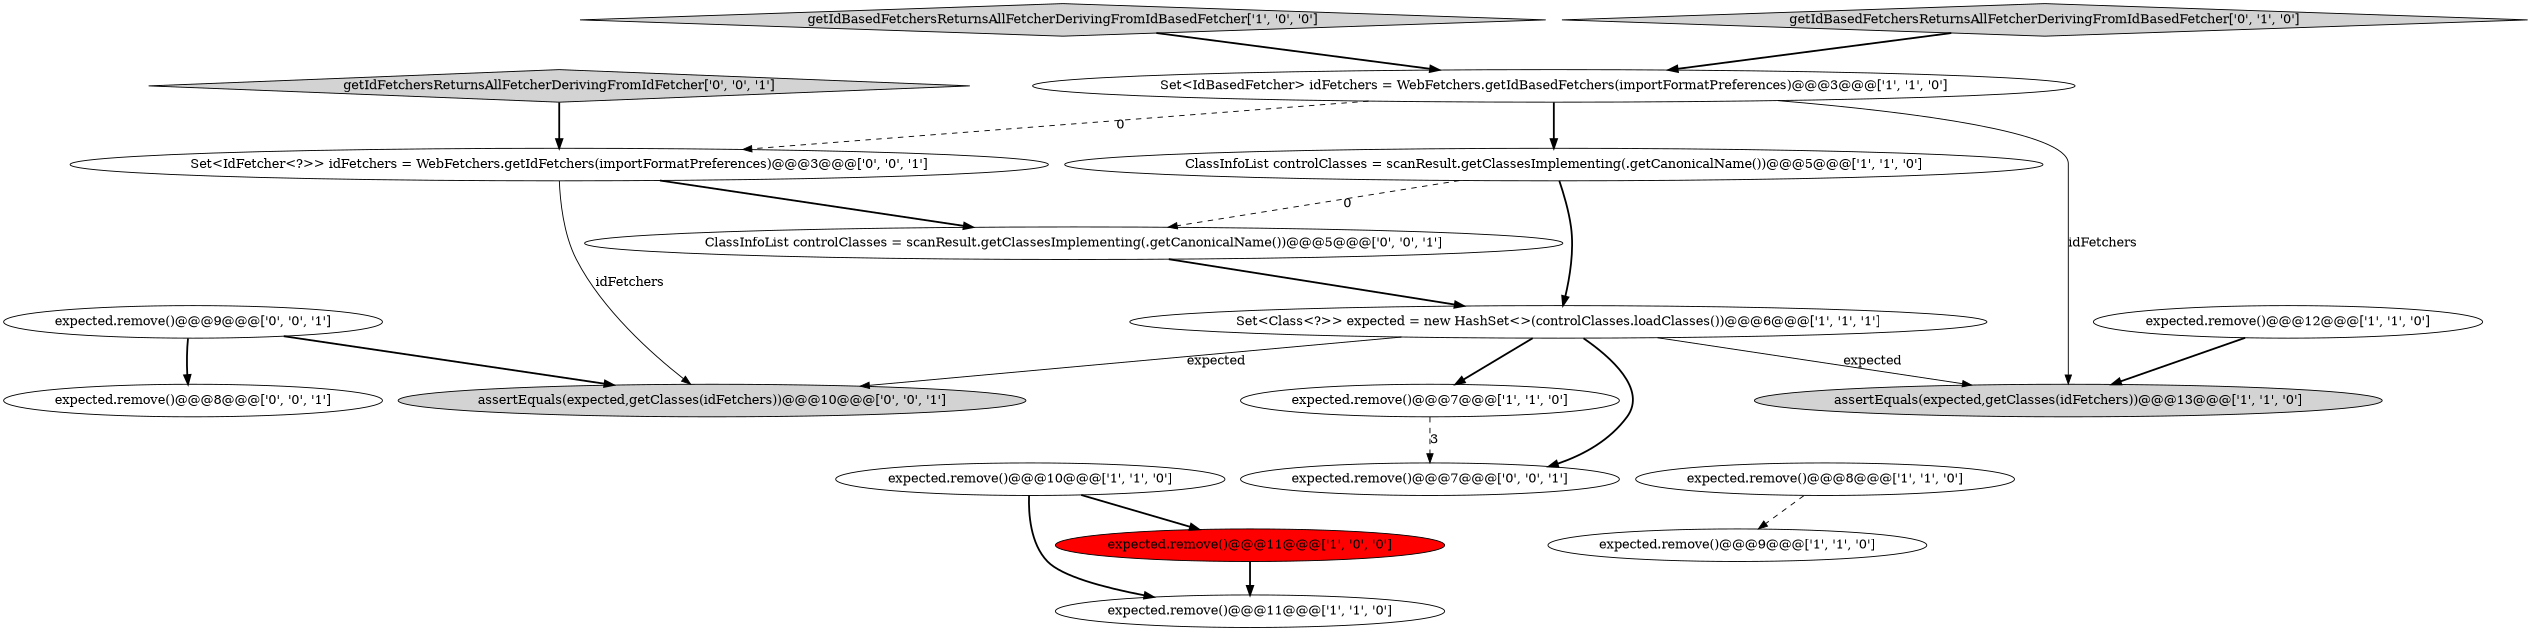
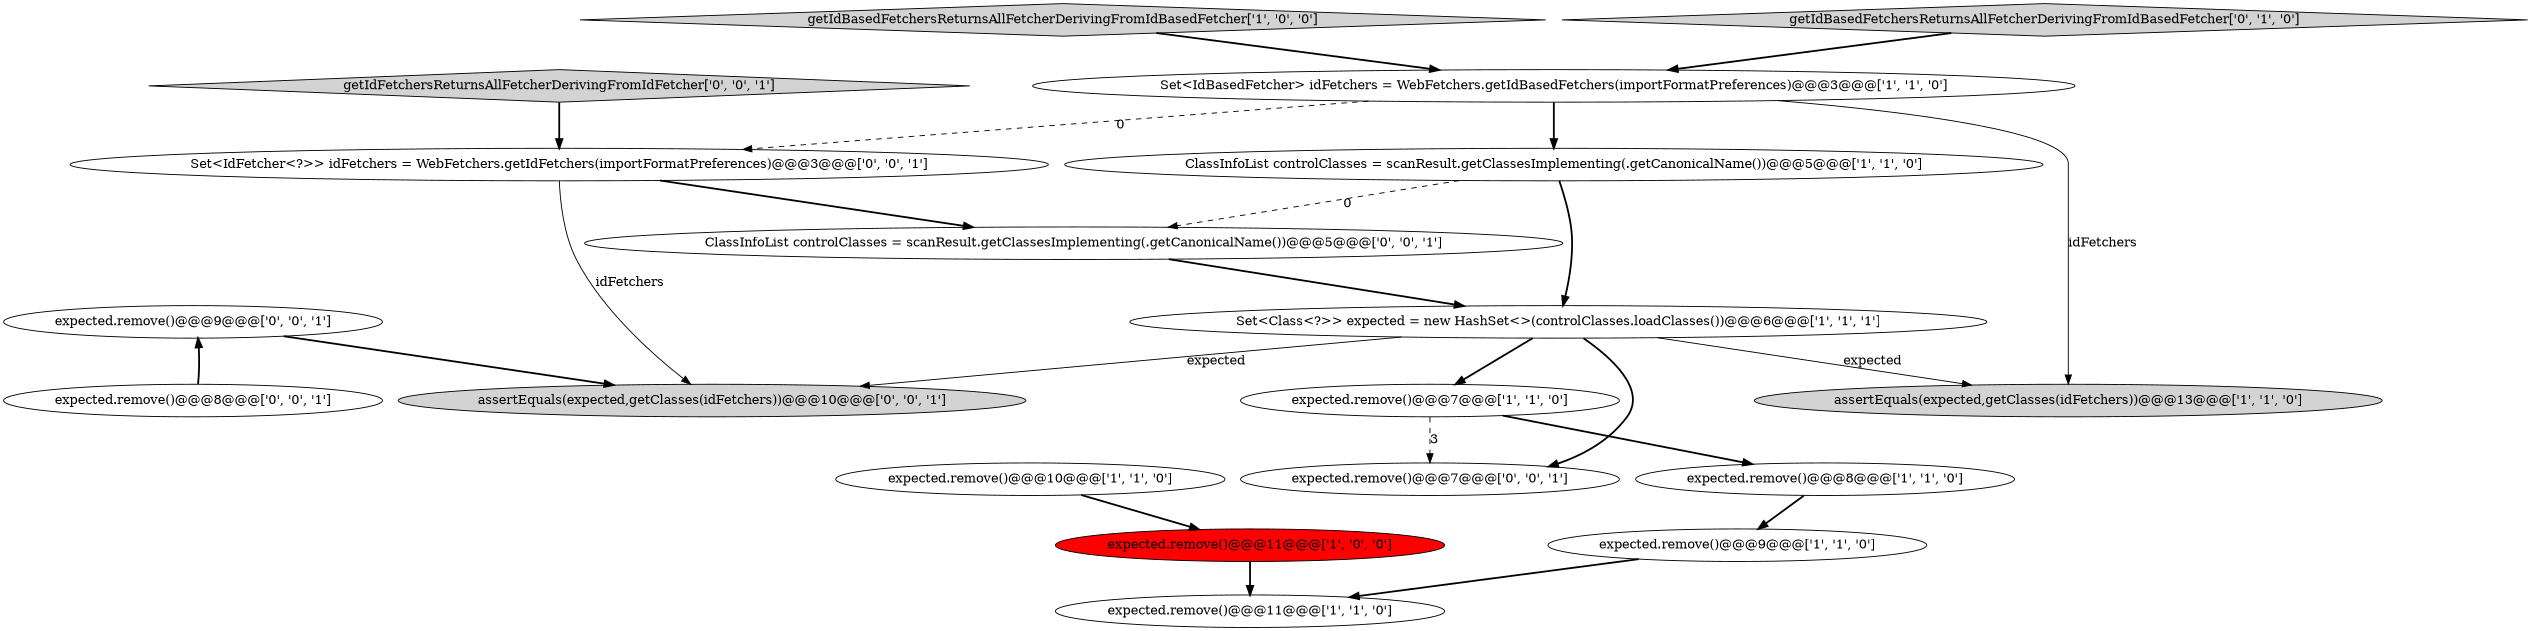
(2288, 322) -> none
(187, 357) -> (199, 366)
none -> (1623, 439)
(1785, 510) -> (1785, 510)
(1061, 571) -> (1499, 578)
